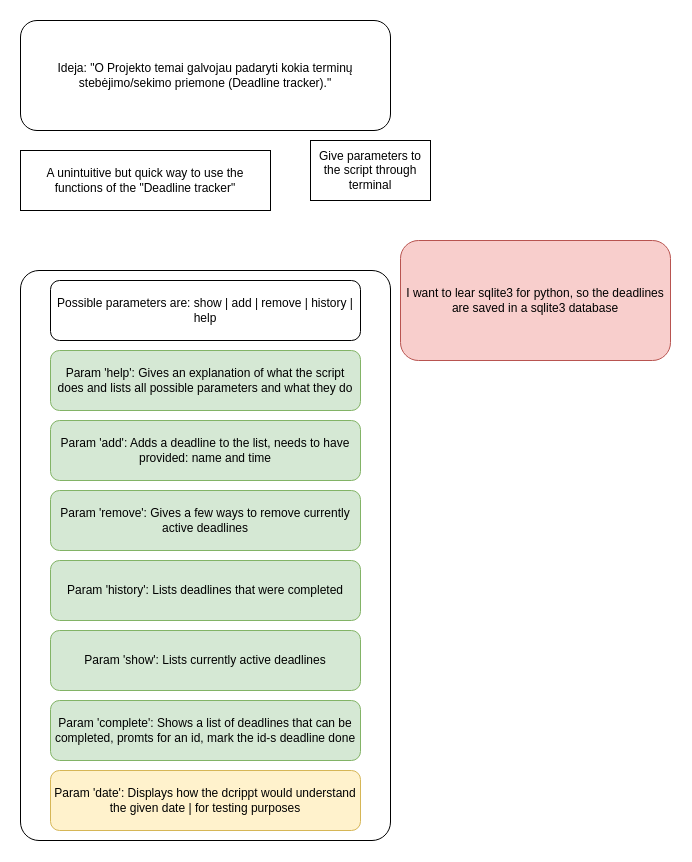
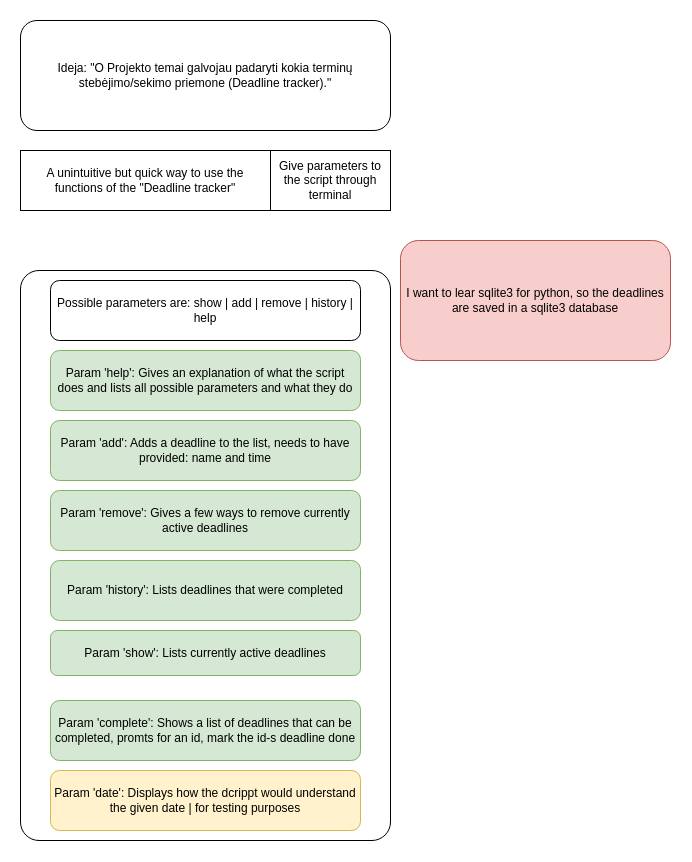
(371, 171) -> (331, 181)
(206, 661) -> (206, 653)
